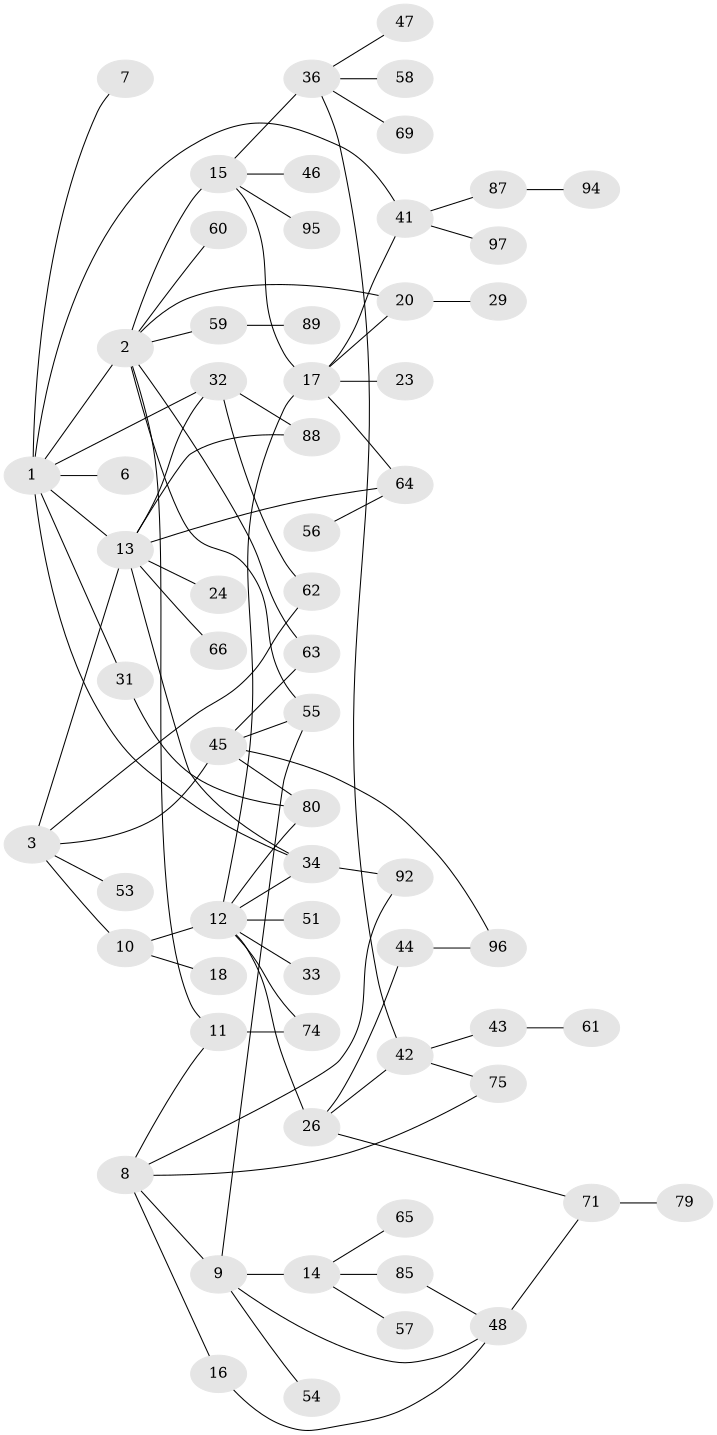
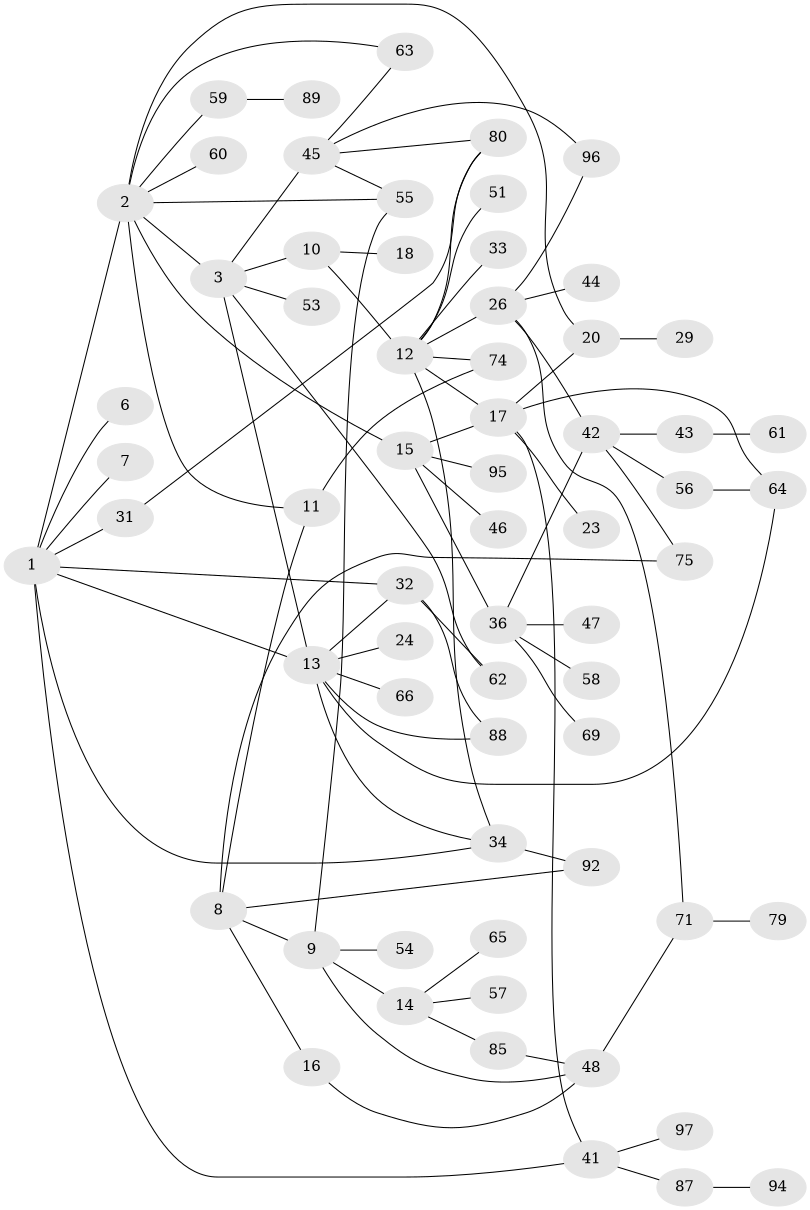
none -> (172, 241)
none -> (638, 462)
(452, 948) -> (553, 236)
